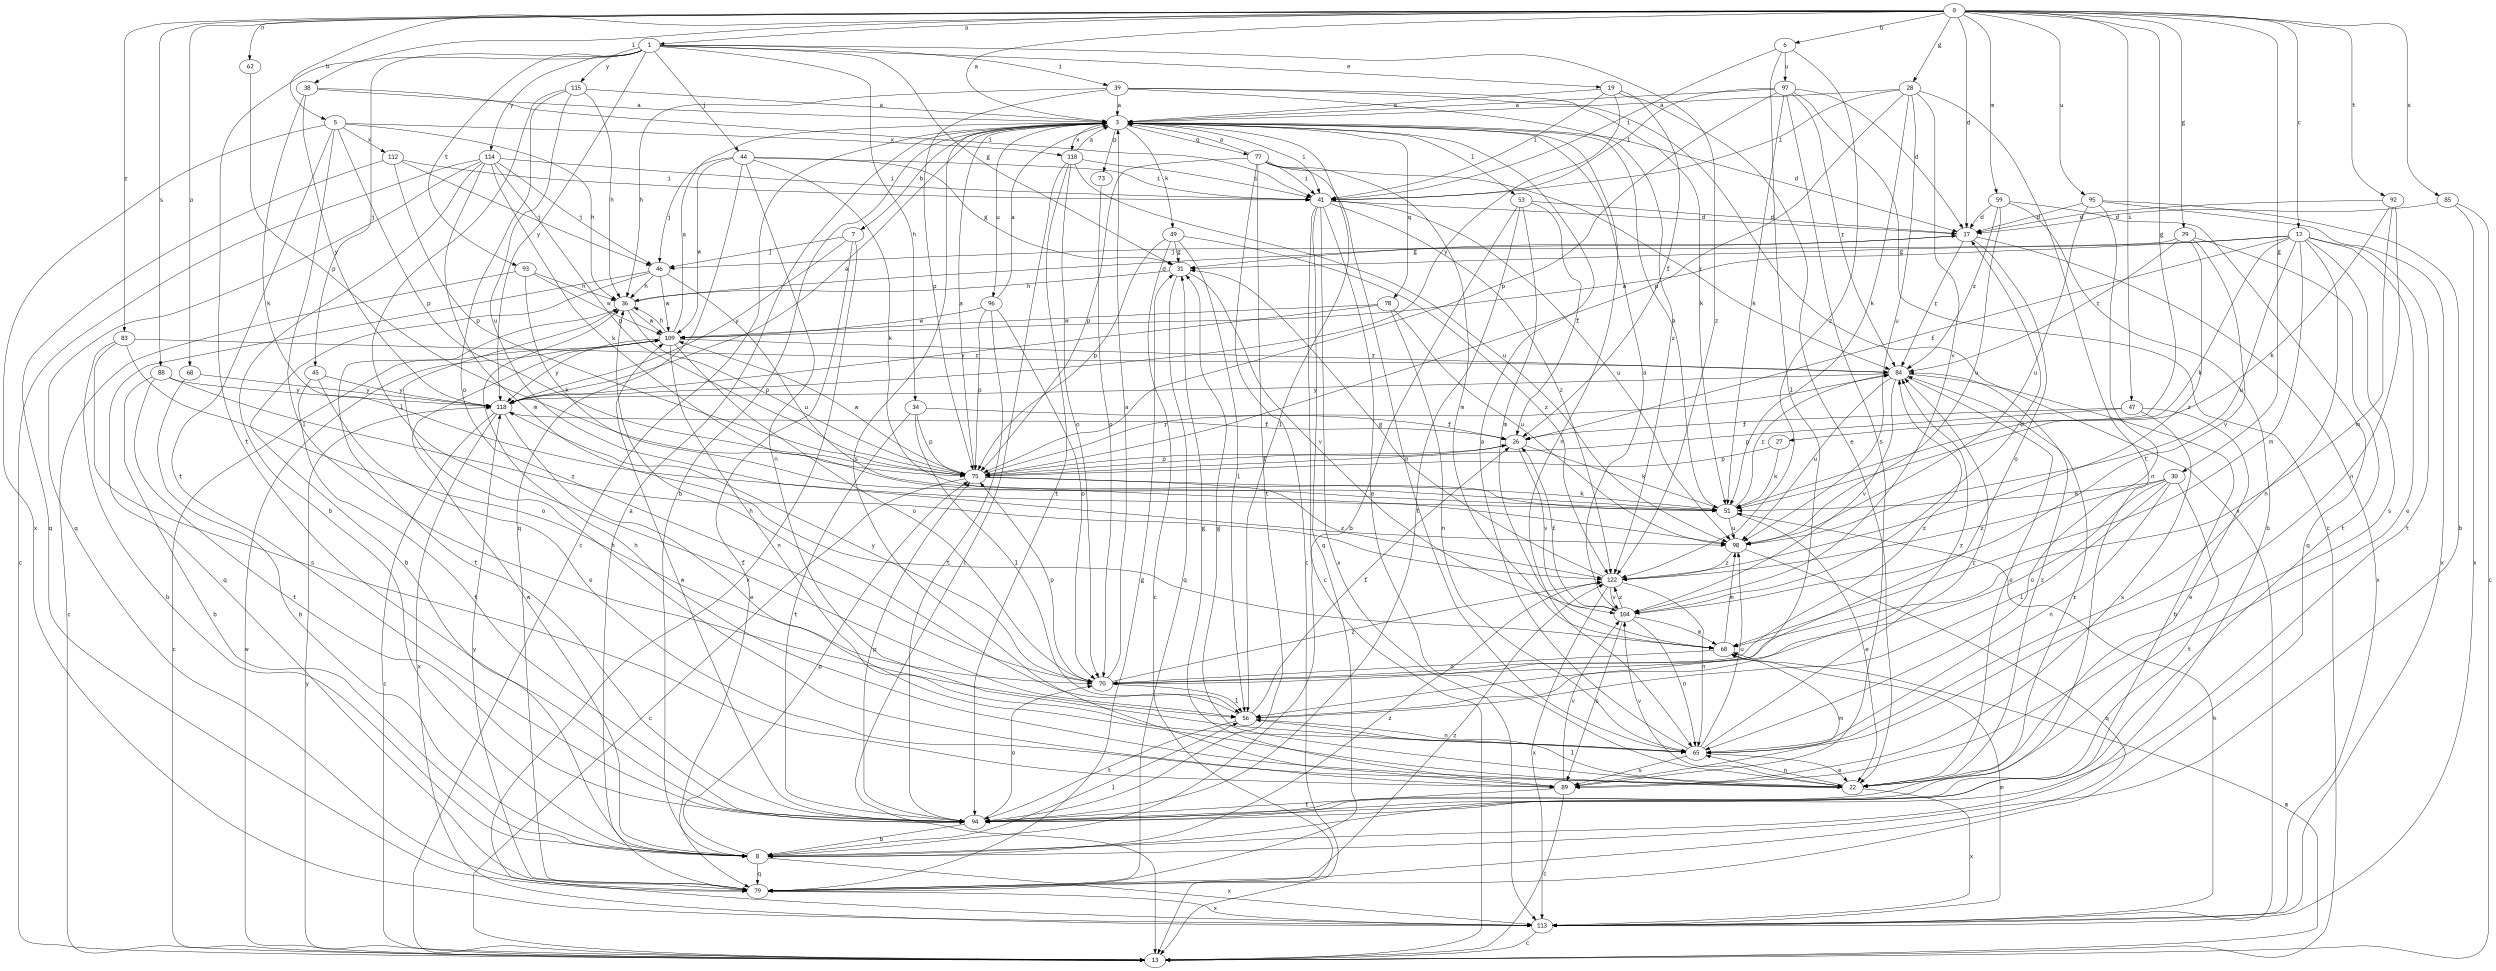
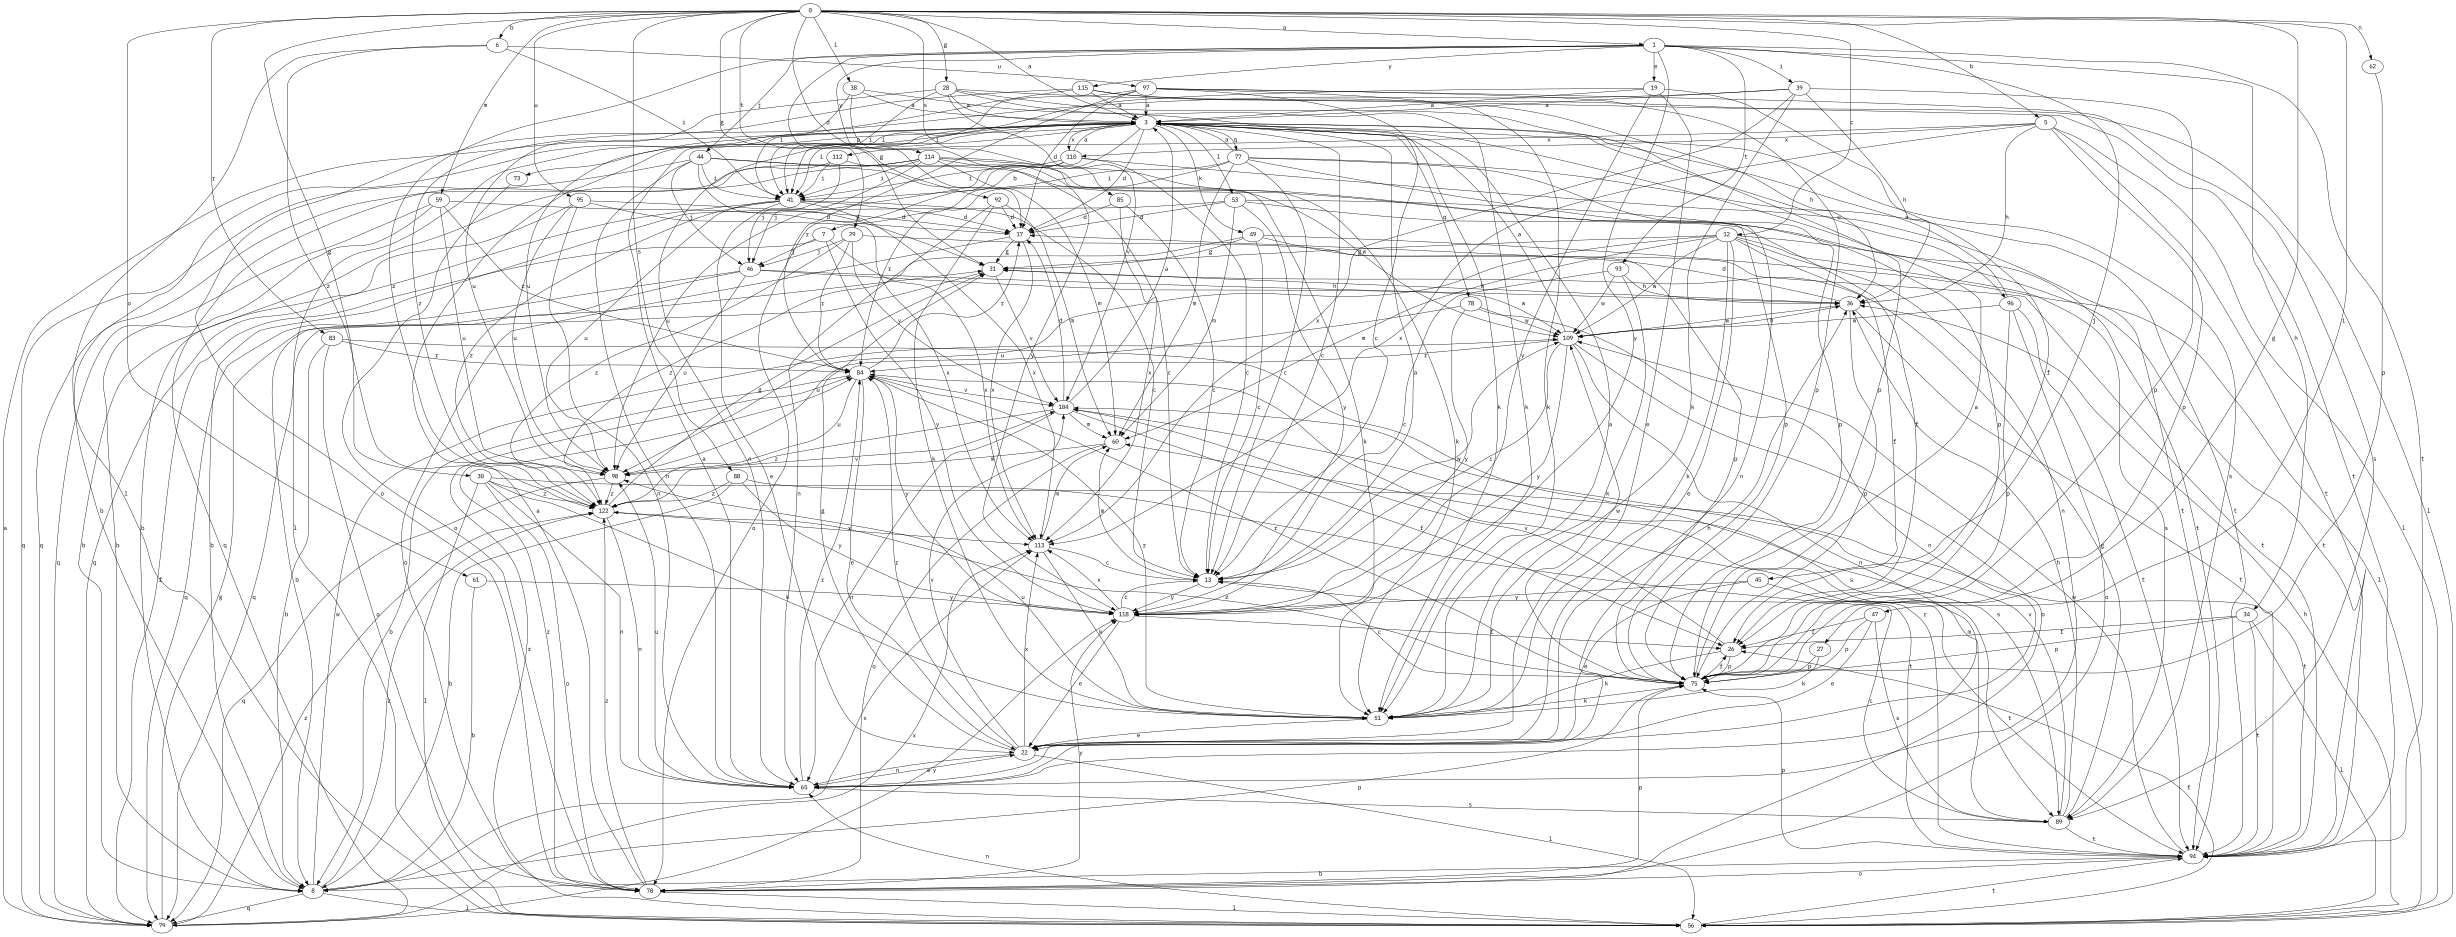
(1932, 301) -> (954, 316)
(190, 373) -> (476, 580)
none -> (1339, 449)
